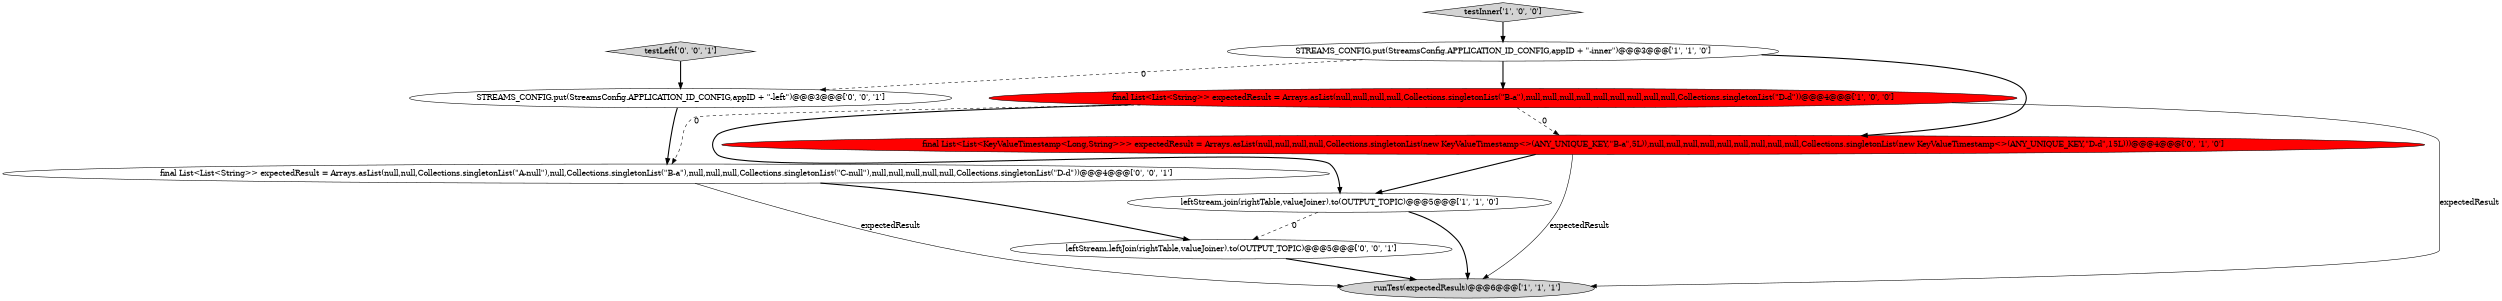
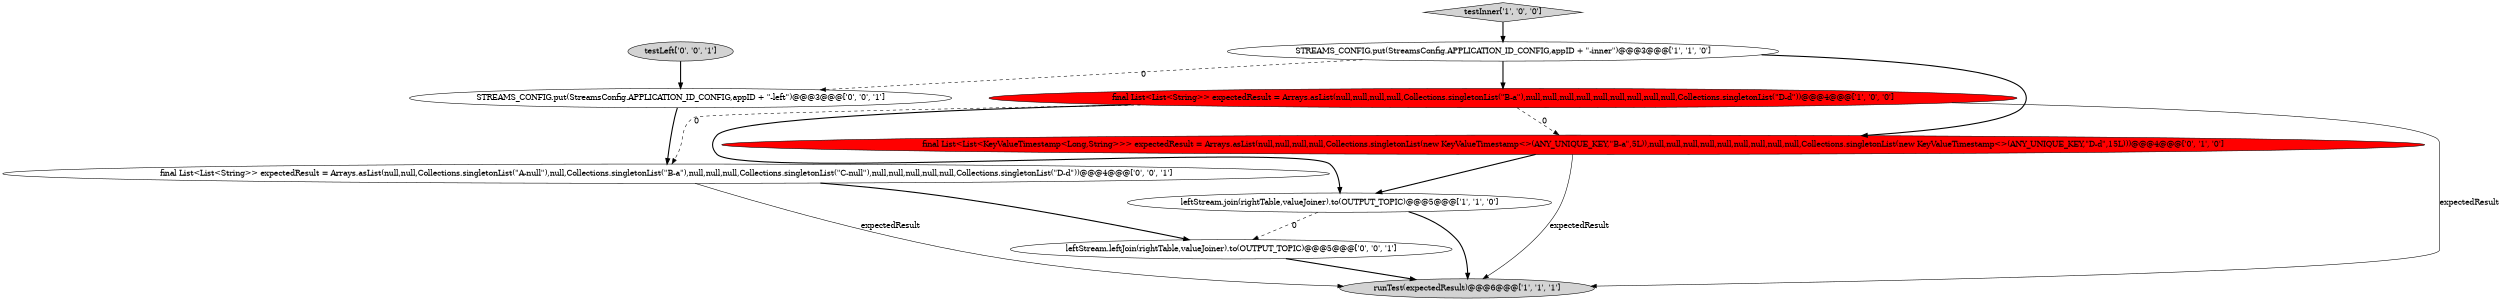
(681, 51) -> (681, 51)
